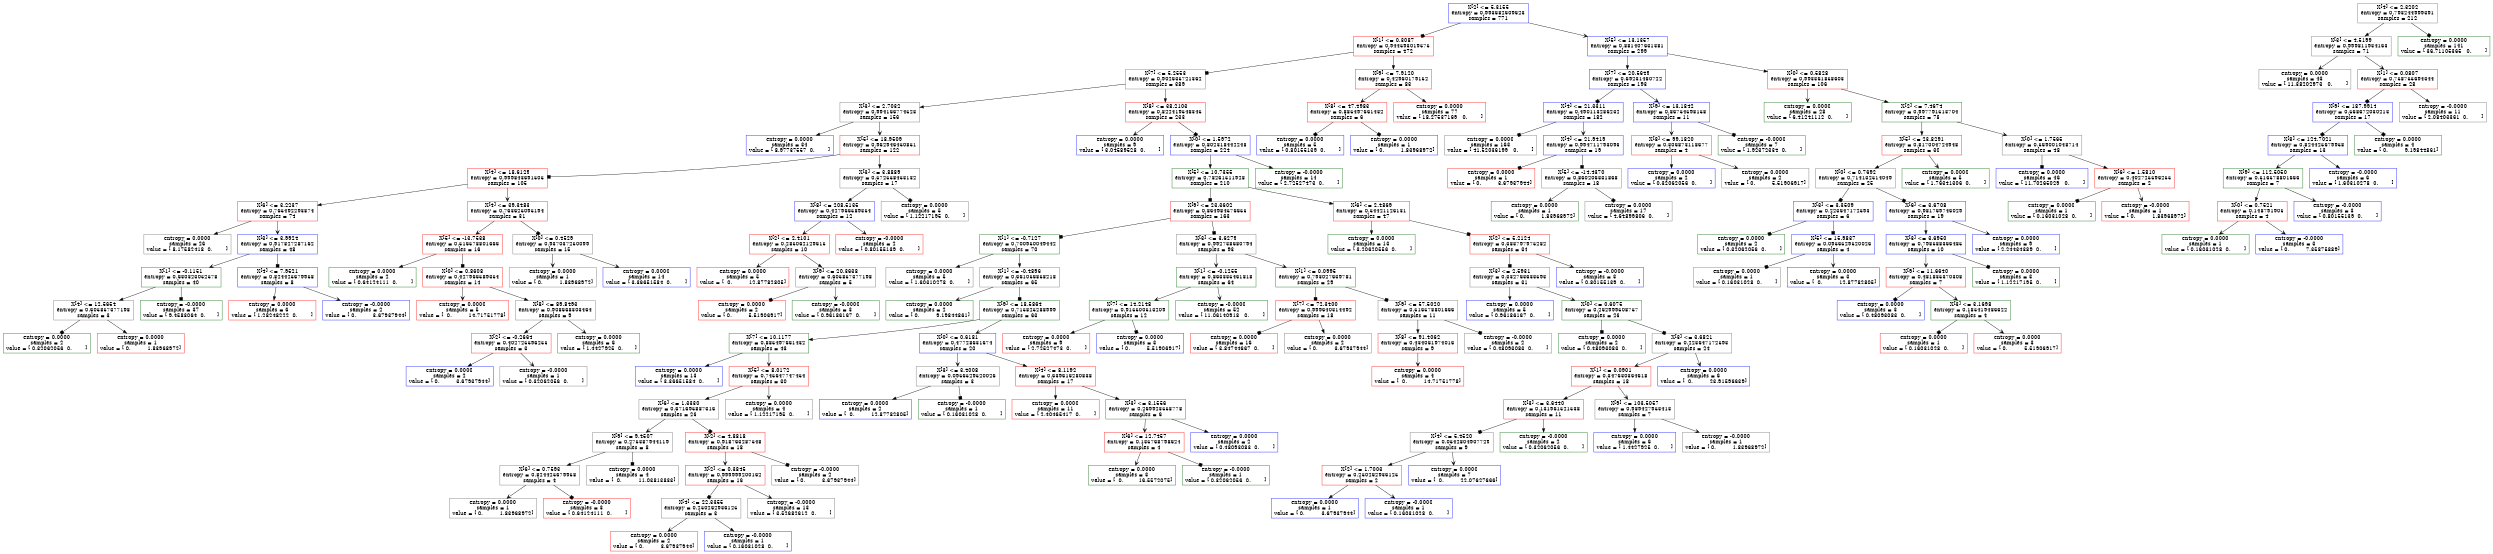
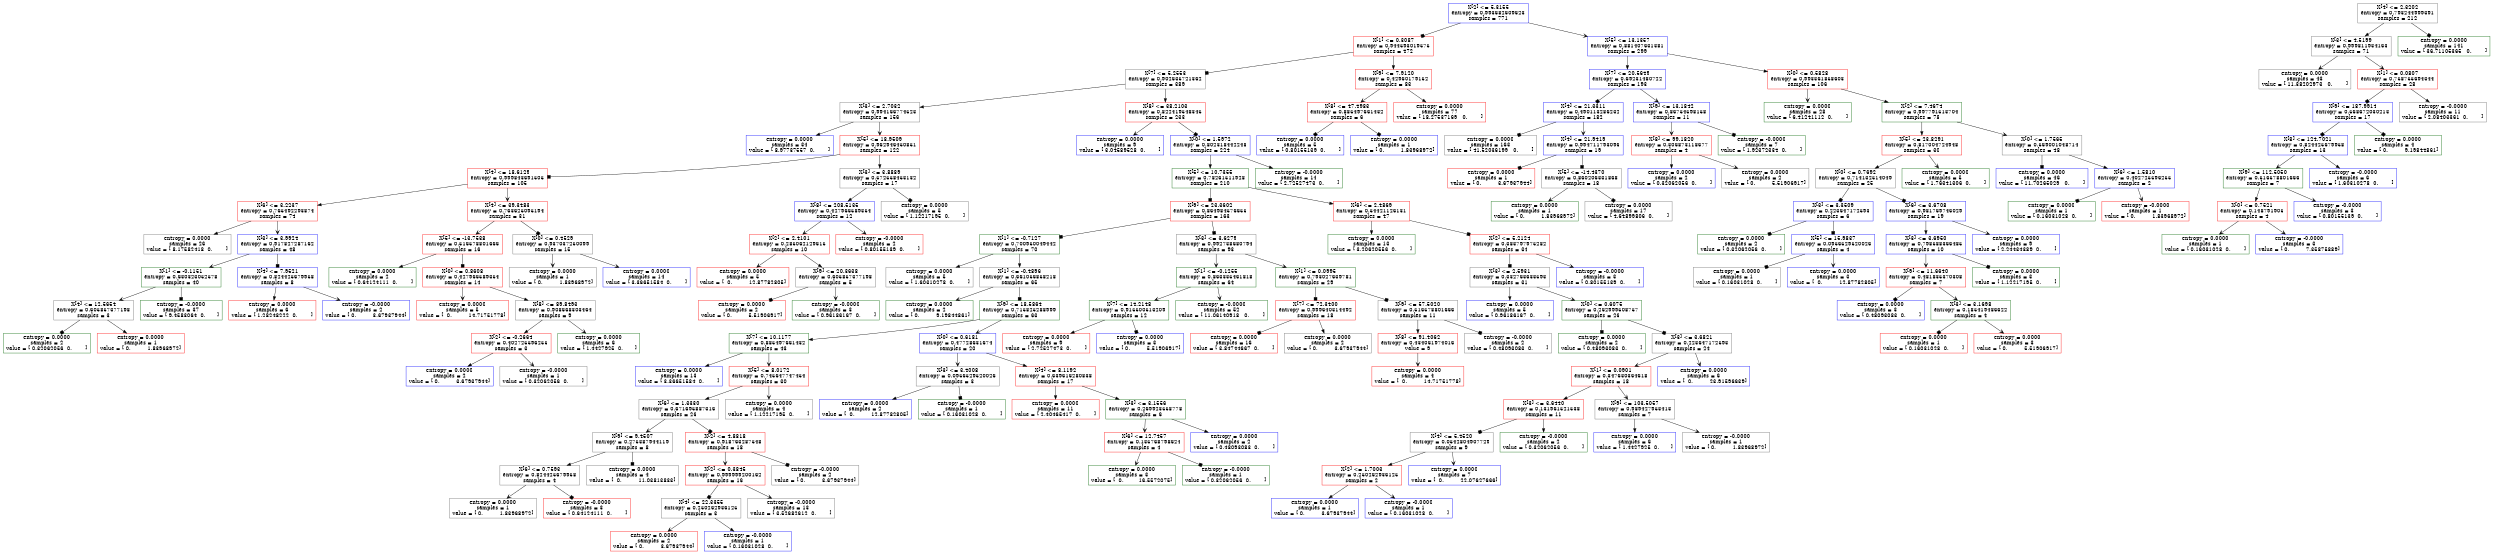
(2135, 178) -> (2135, 178)
(139, 293) -> (139, 293)
(1418, 343) -> (1418, 343)
